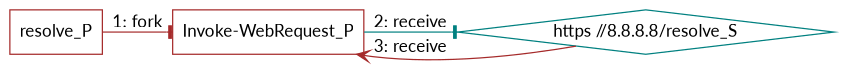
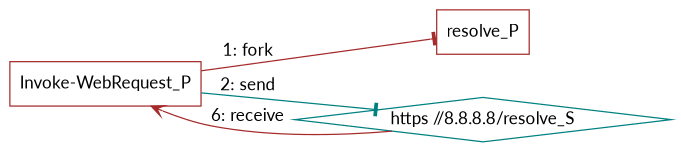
(411, 23) -> (248, 86)
(135, 32) -> (316, 55)
(411, 47) -> (248, 117)
